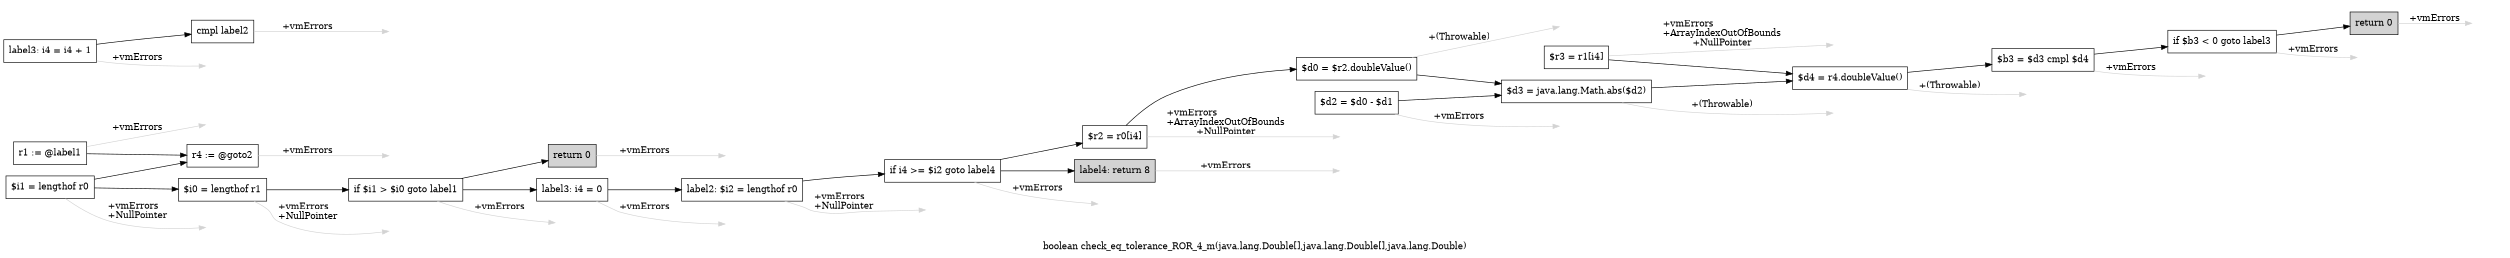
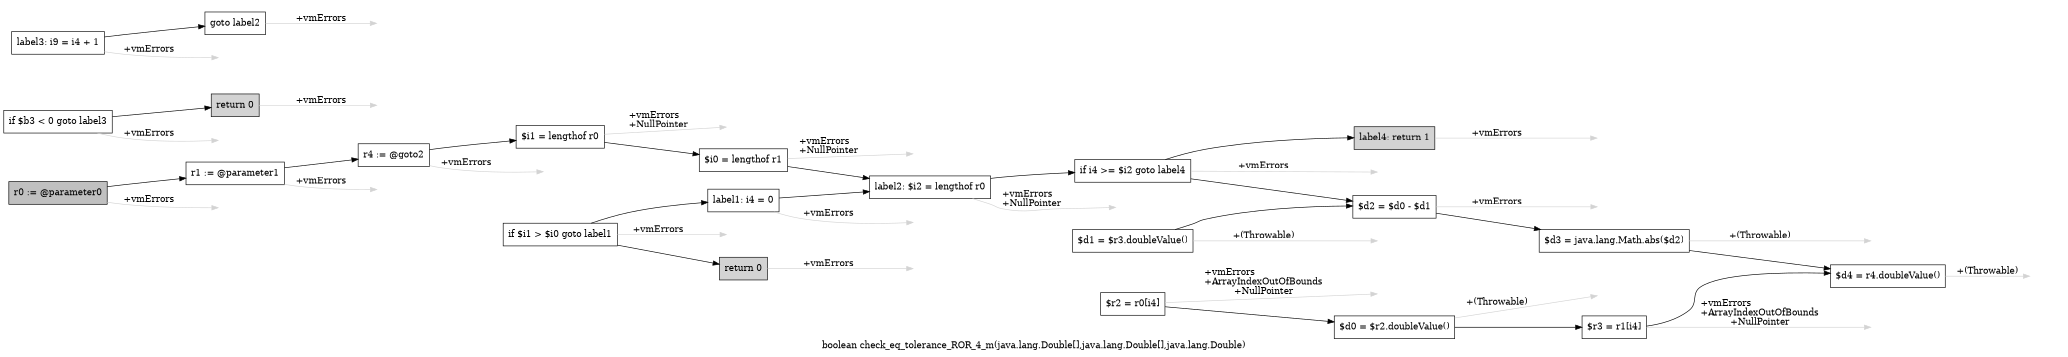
(223, 32) -> (235, 23)
(50, 51) -> (58, 43)
(2043, 60) -> none
(1456, 79) -> (1515, 327)
(1038, 152) -> (1269, 190)
(50, 153) -> (235, 173)
(137, 171) -> (470, 145)
(1115, 171) -> (1394, 138)
(305, 190) -> (825, 172)
(572, 190) -> (743, 201)
none -> (58, 193)
none -> (1133, 241)
